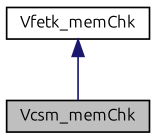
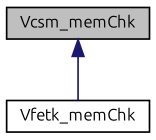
(78, 78) -> (78, 78)
